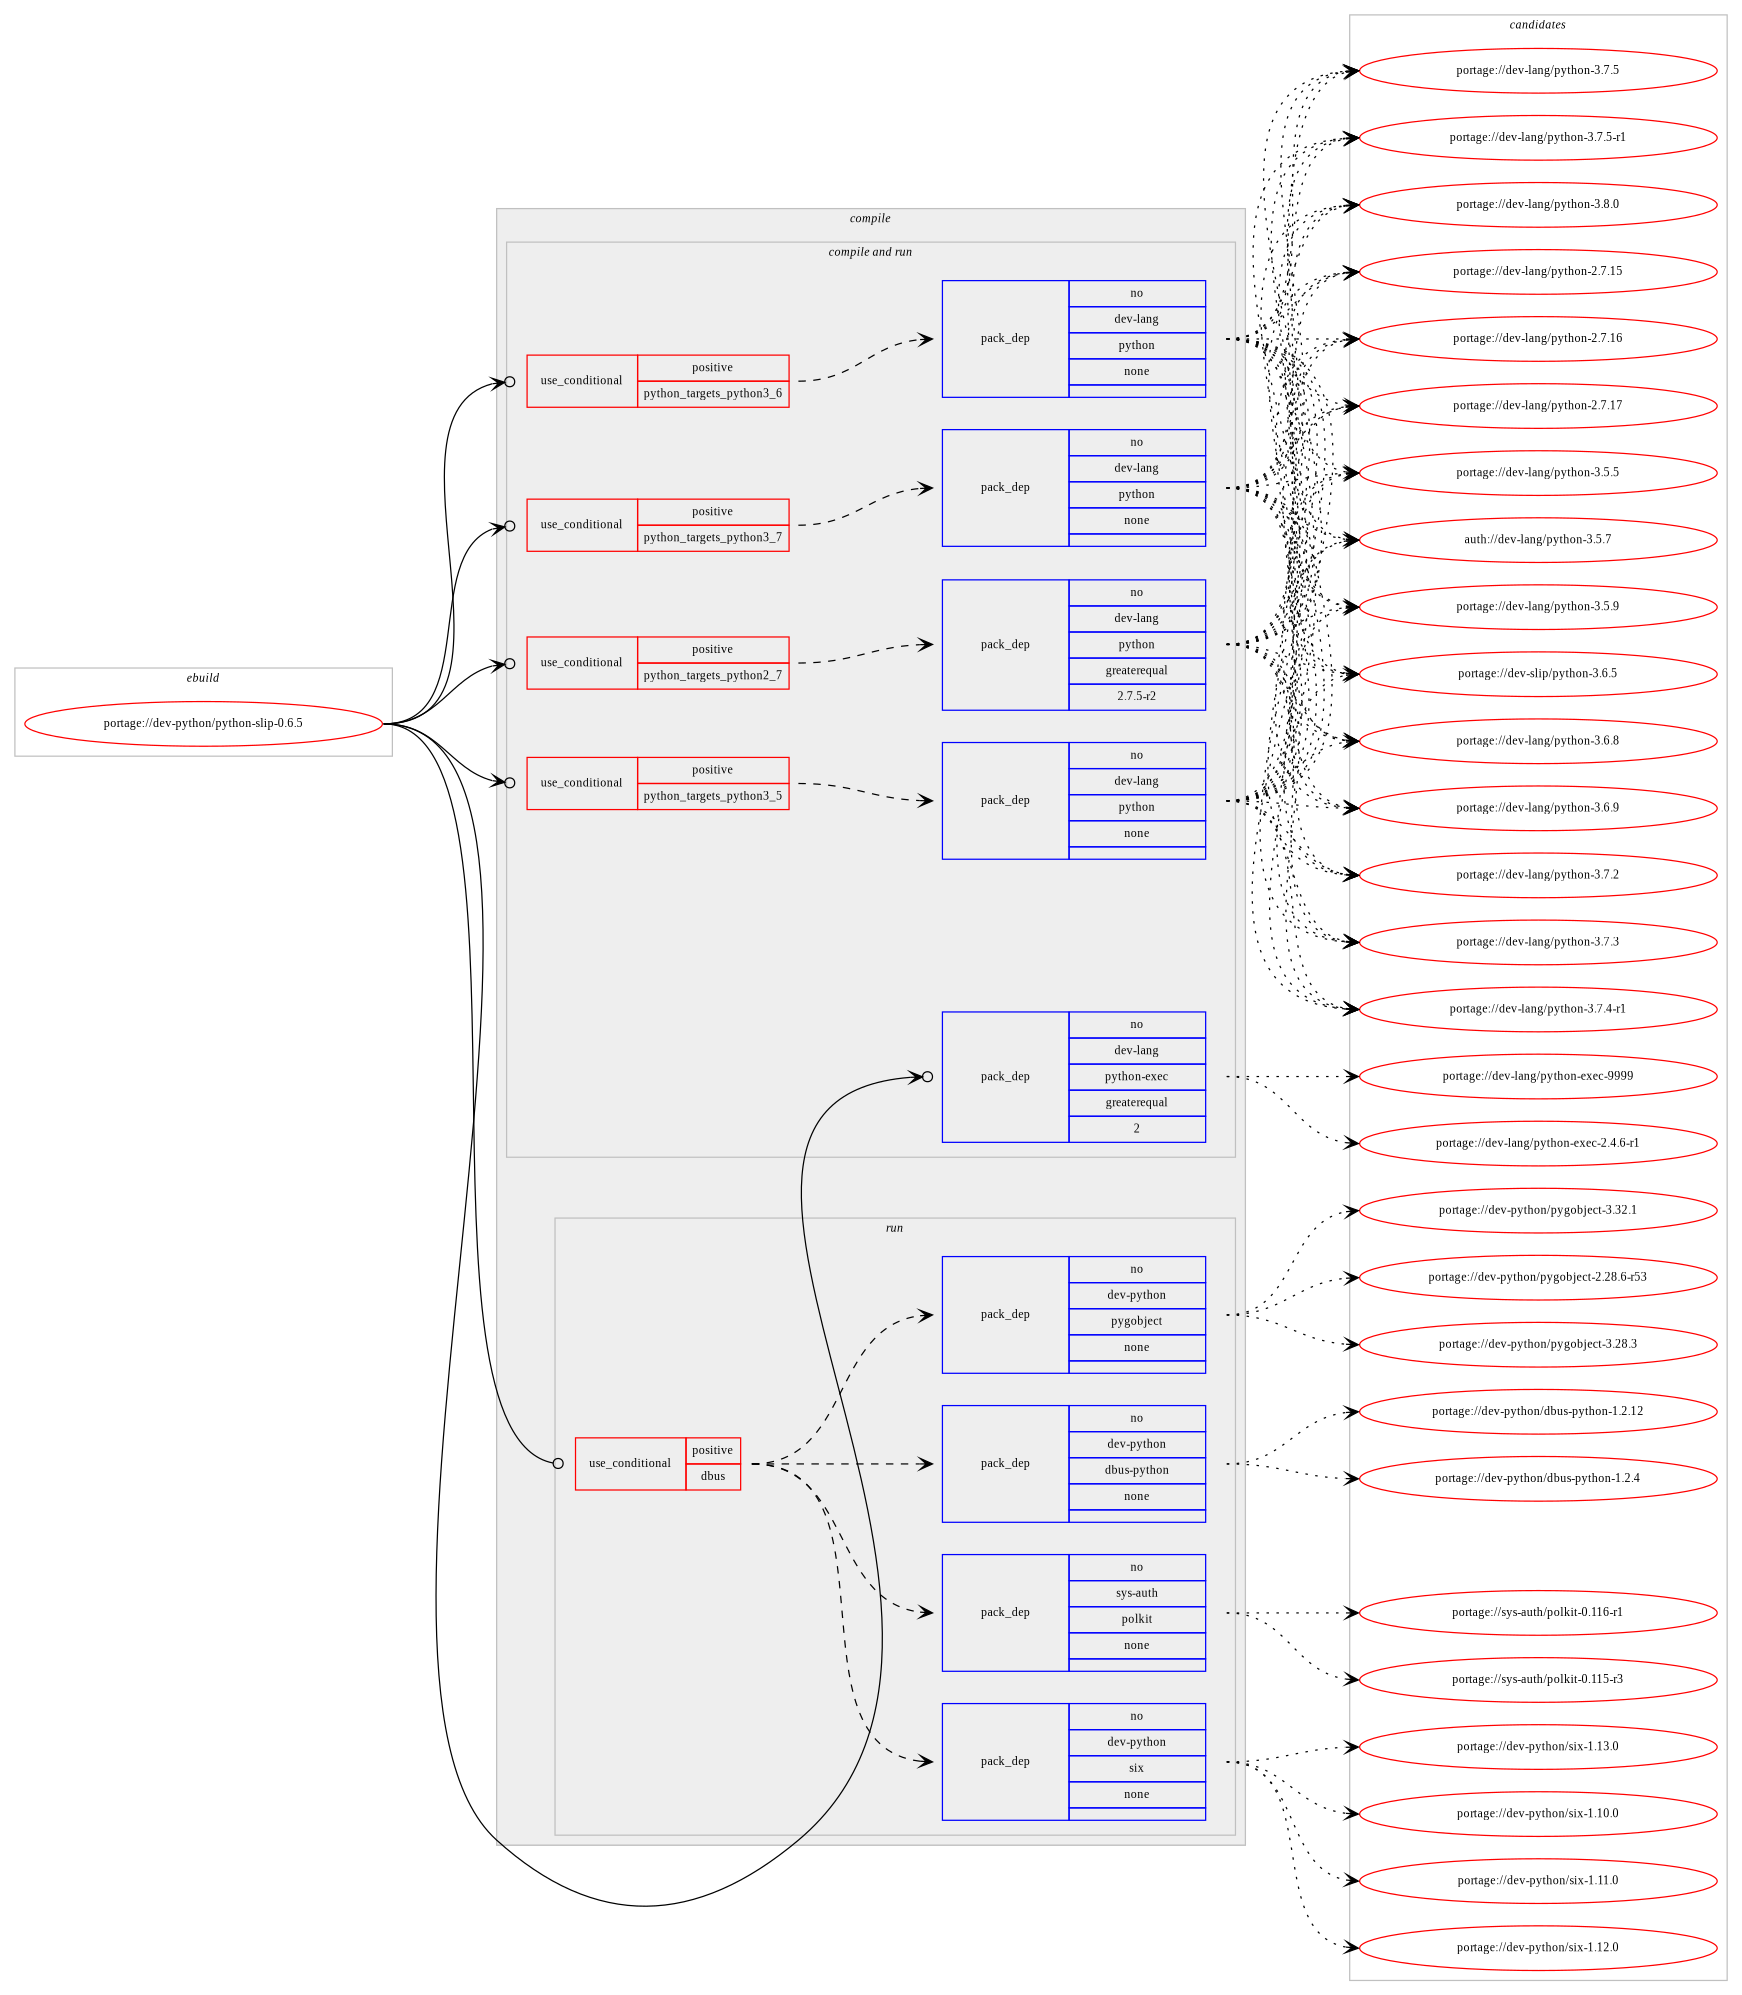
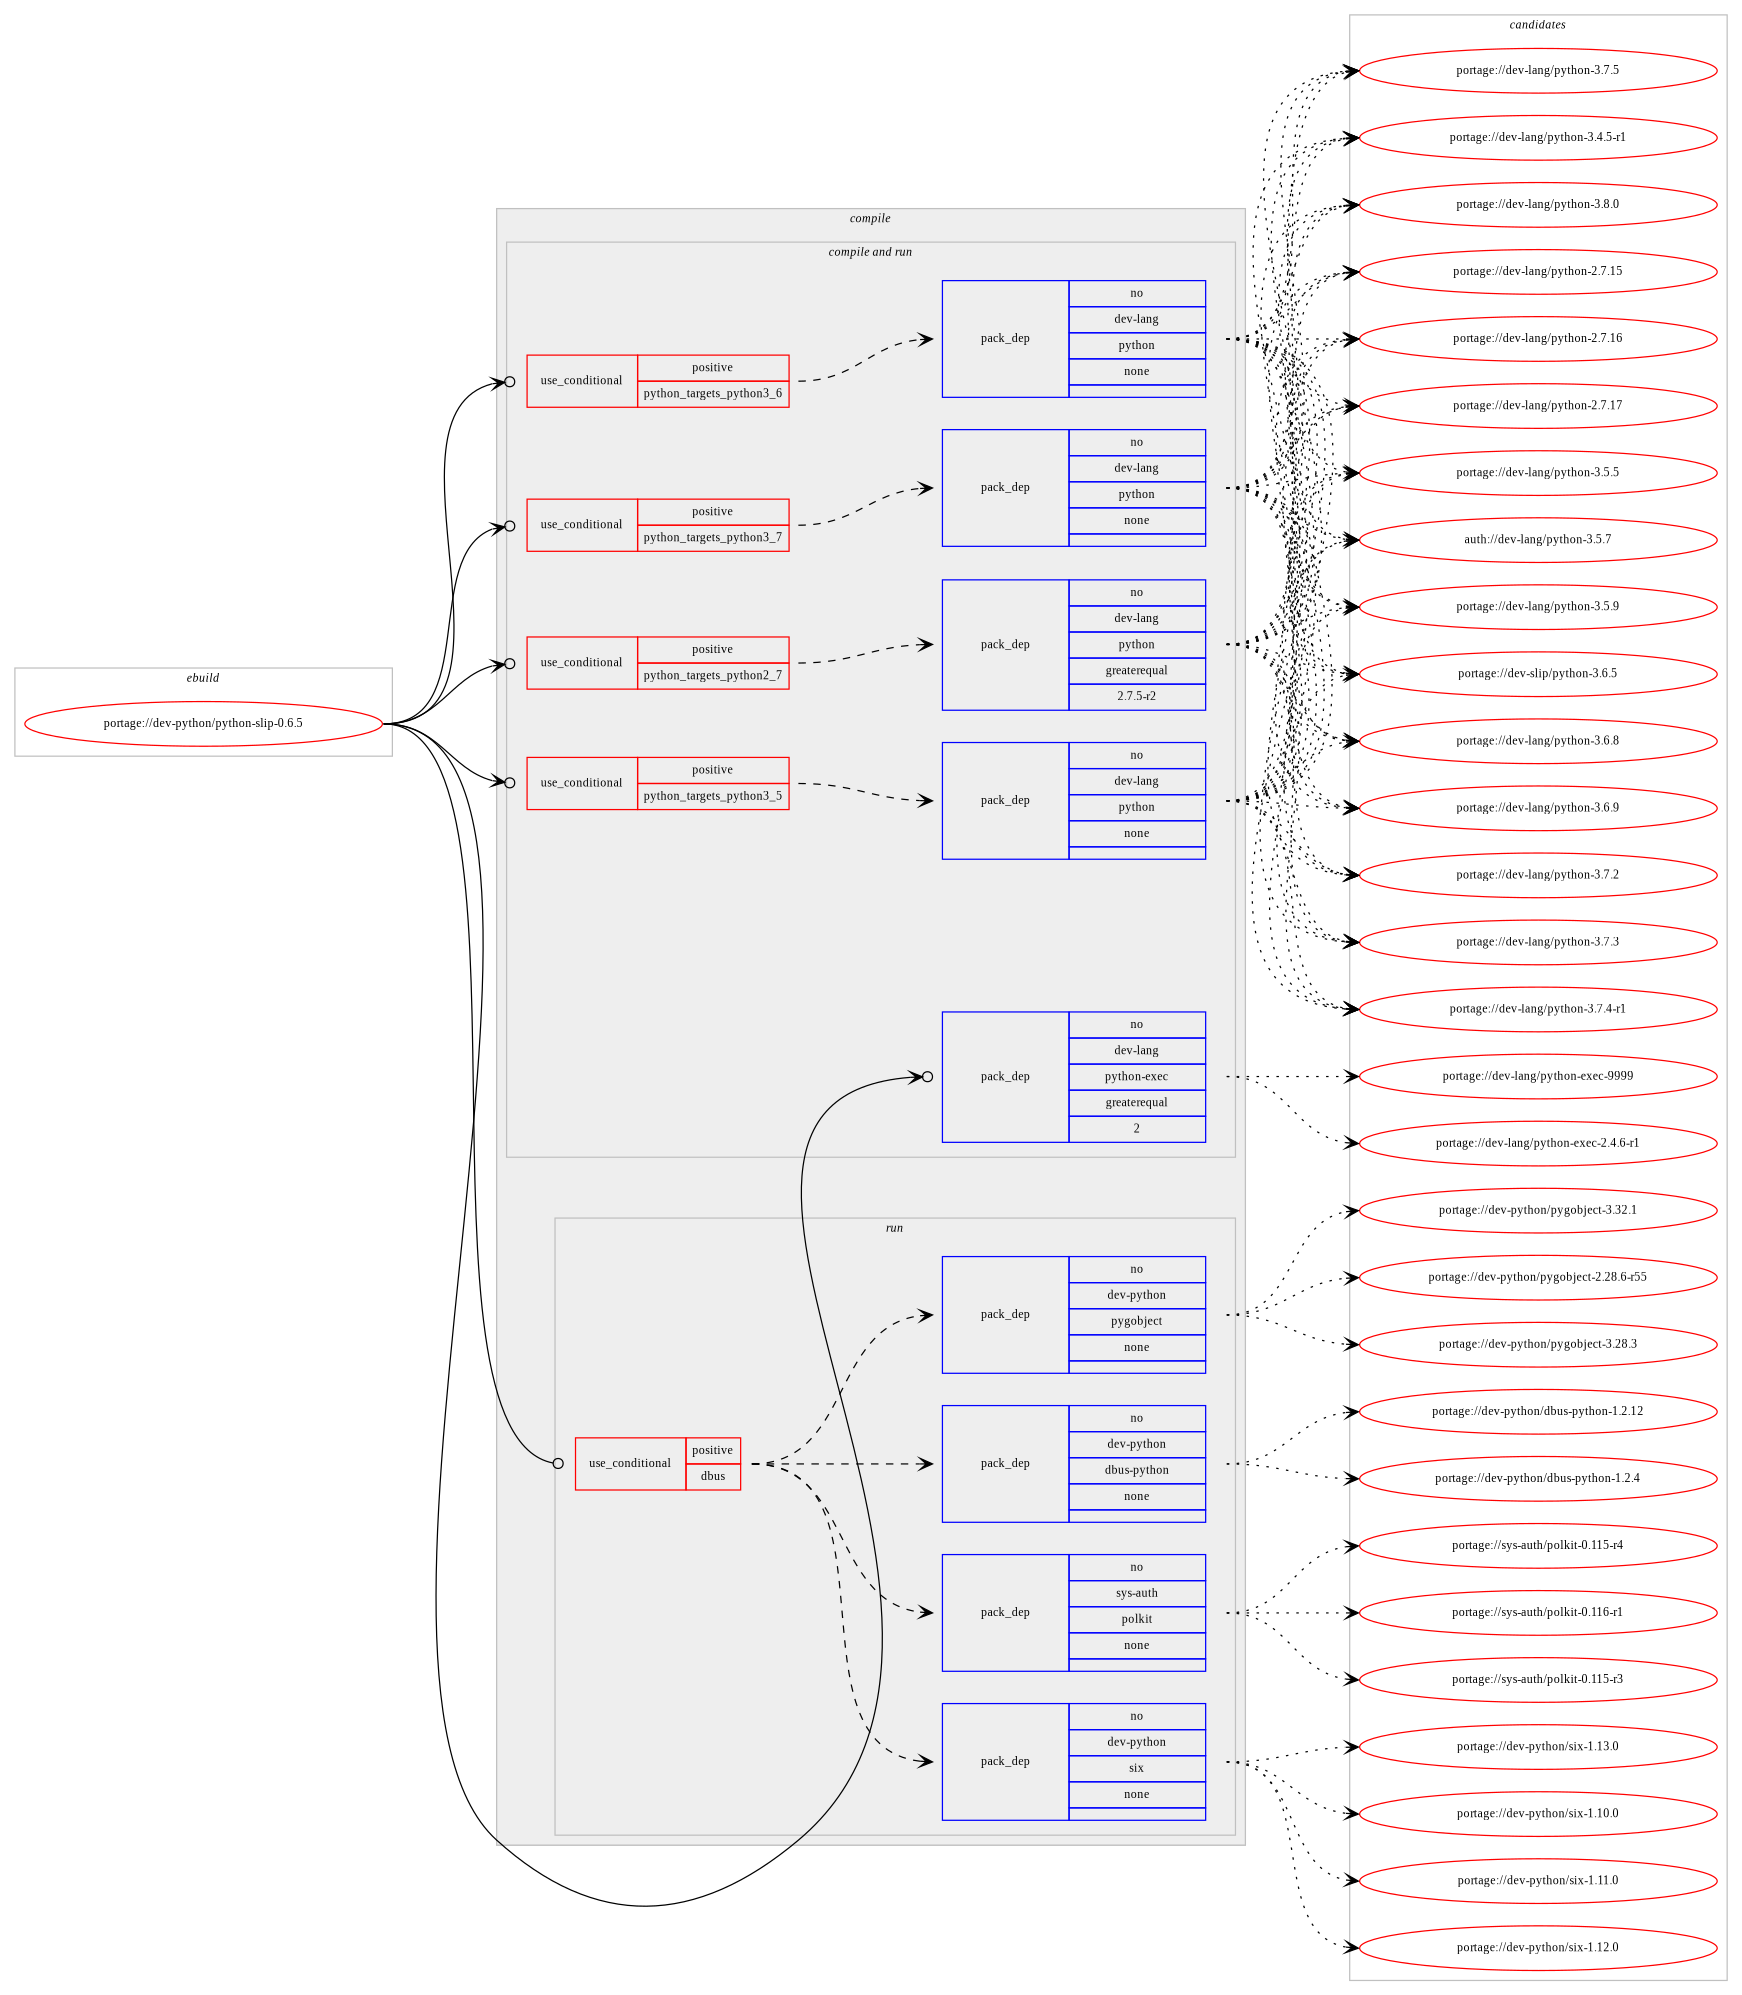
(1538, 138) -> (1538, 138)
(1538, 1278) -> (1538, 1278)
none -> (1538, 1546)
